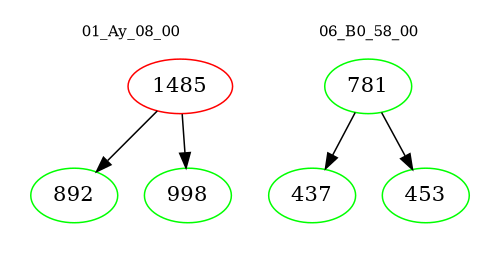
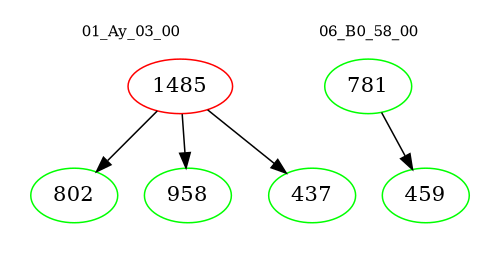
(131, 33) -> (131, 33)
(344, 134) -> (234, 131)
(74, 195) -> (74, 195)
(188, 195) -> (188, 195)
(426, 195) -> (426, 195)
